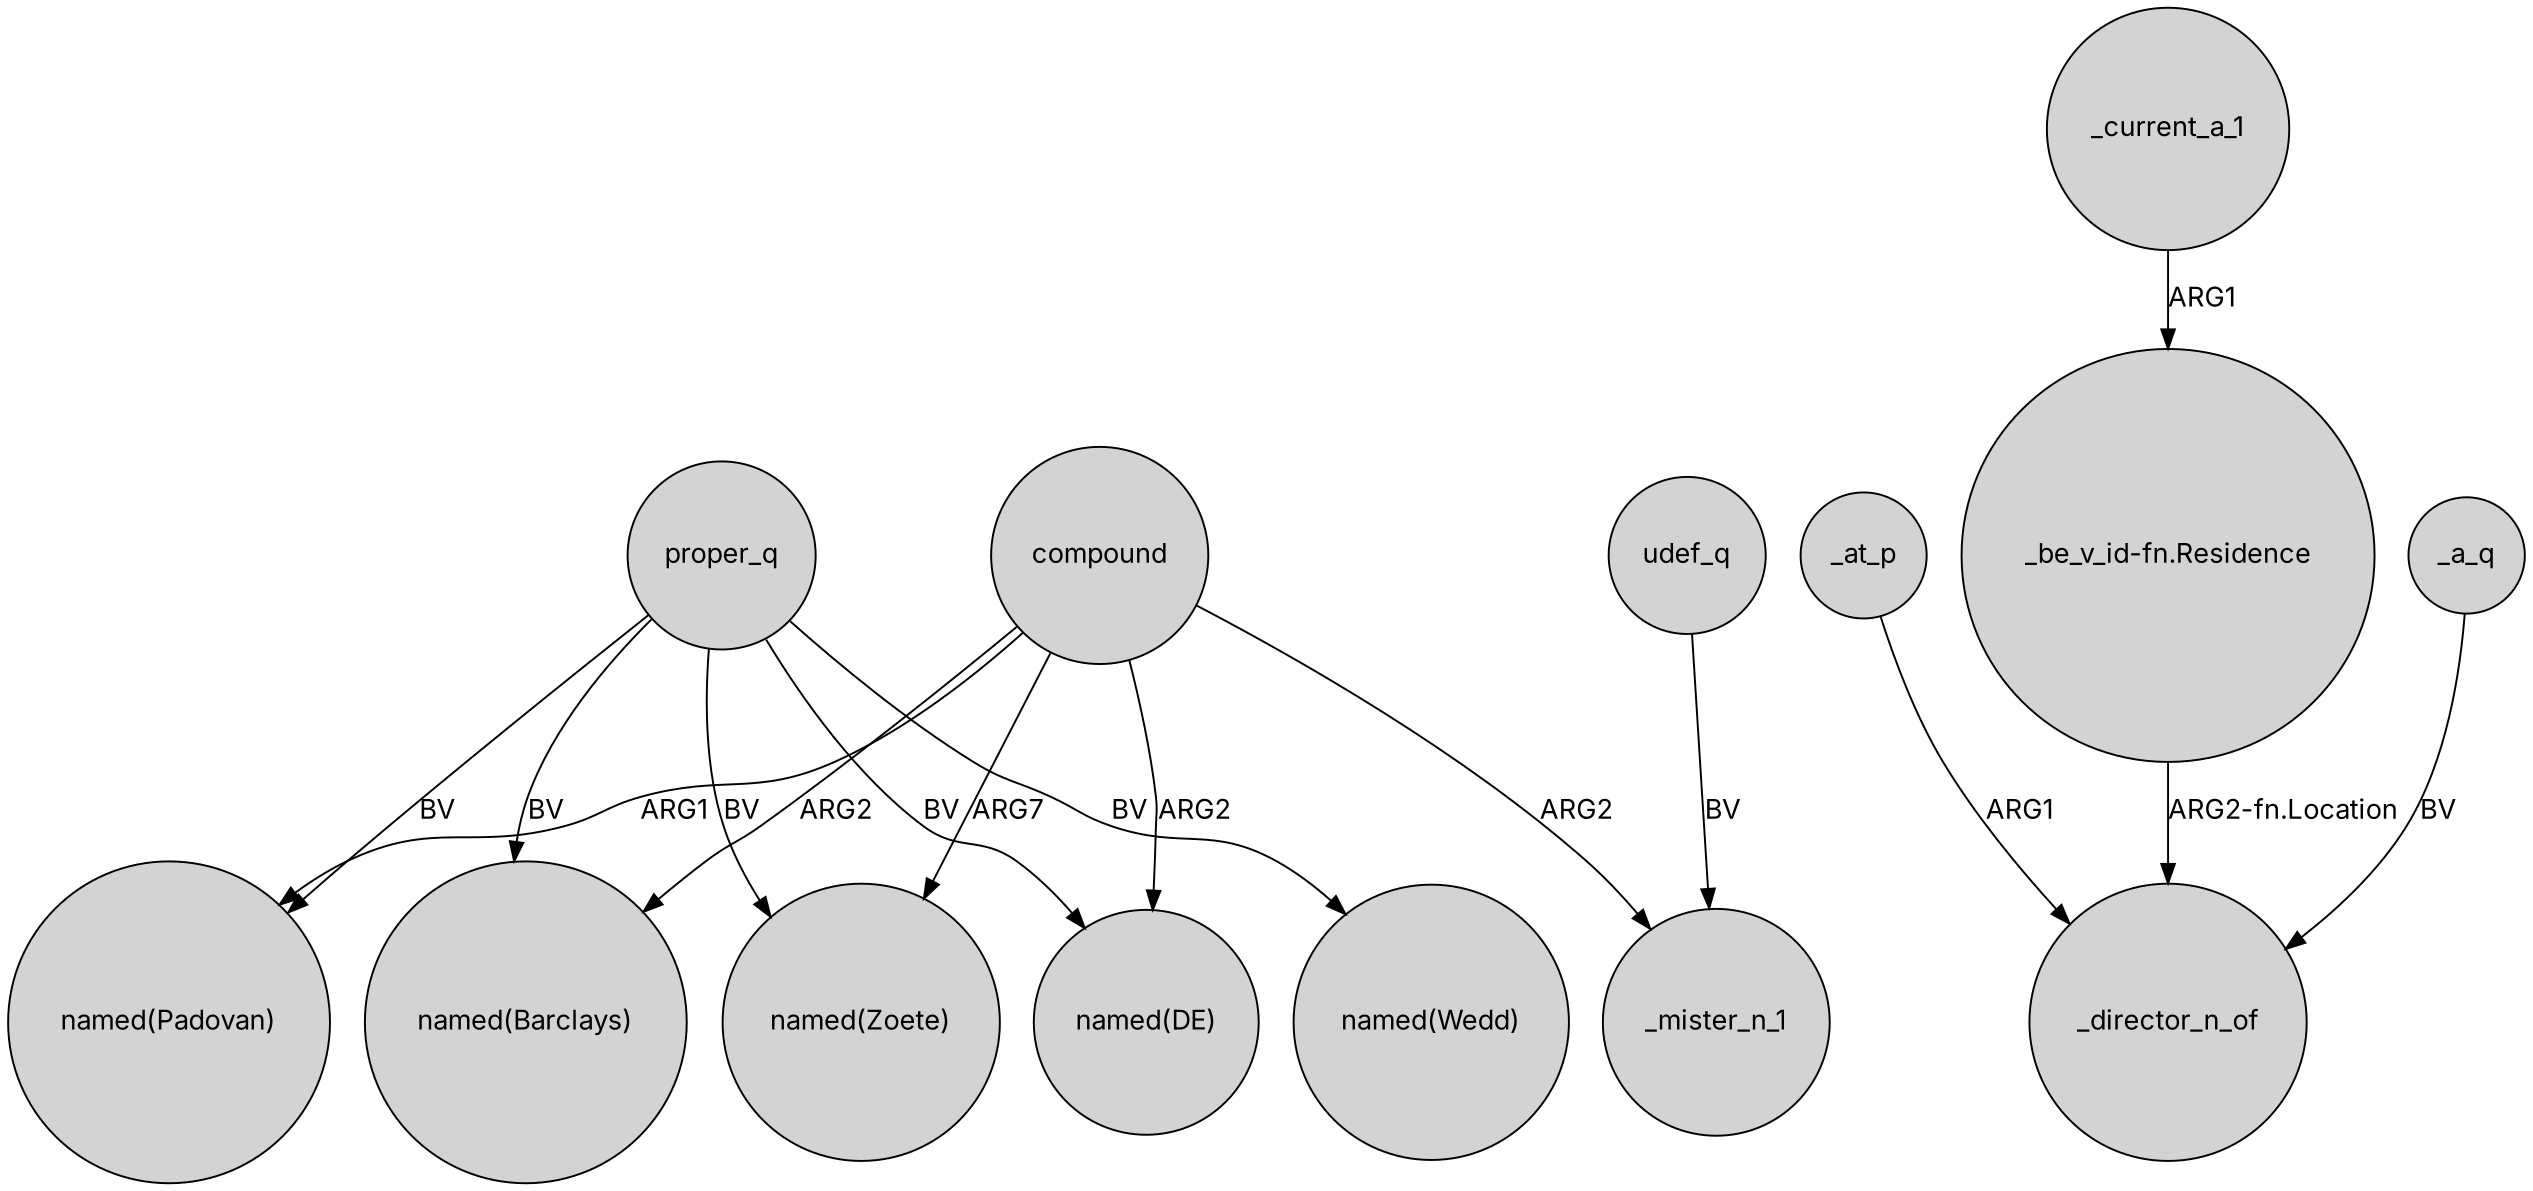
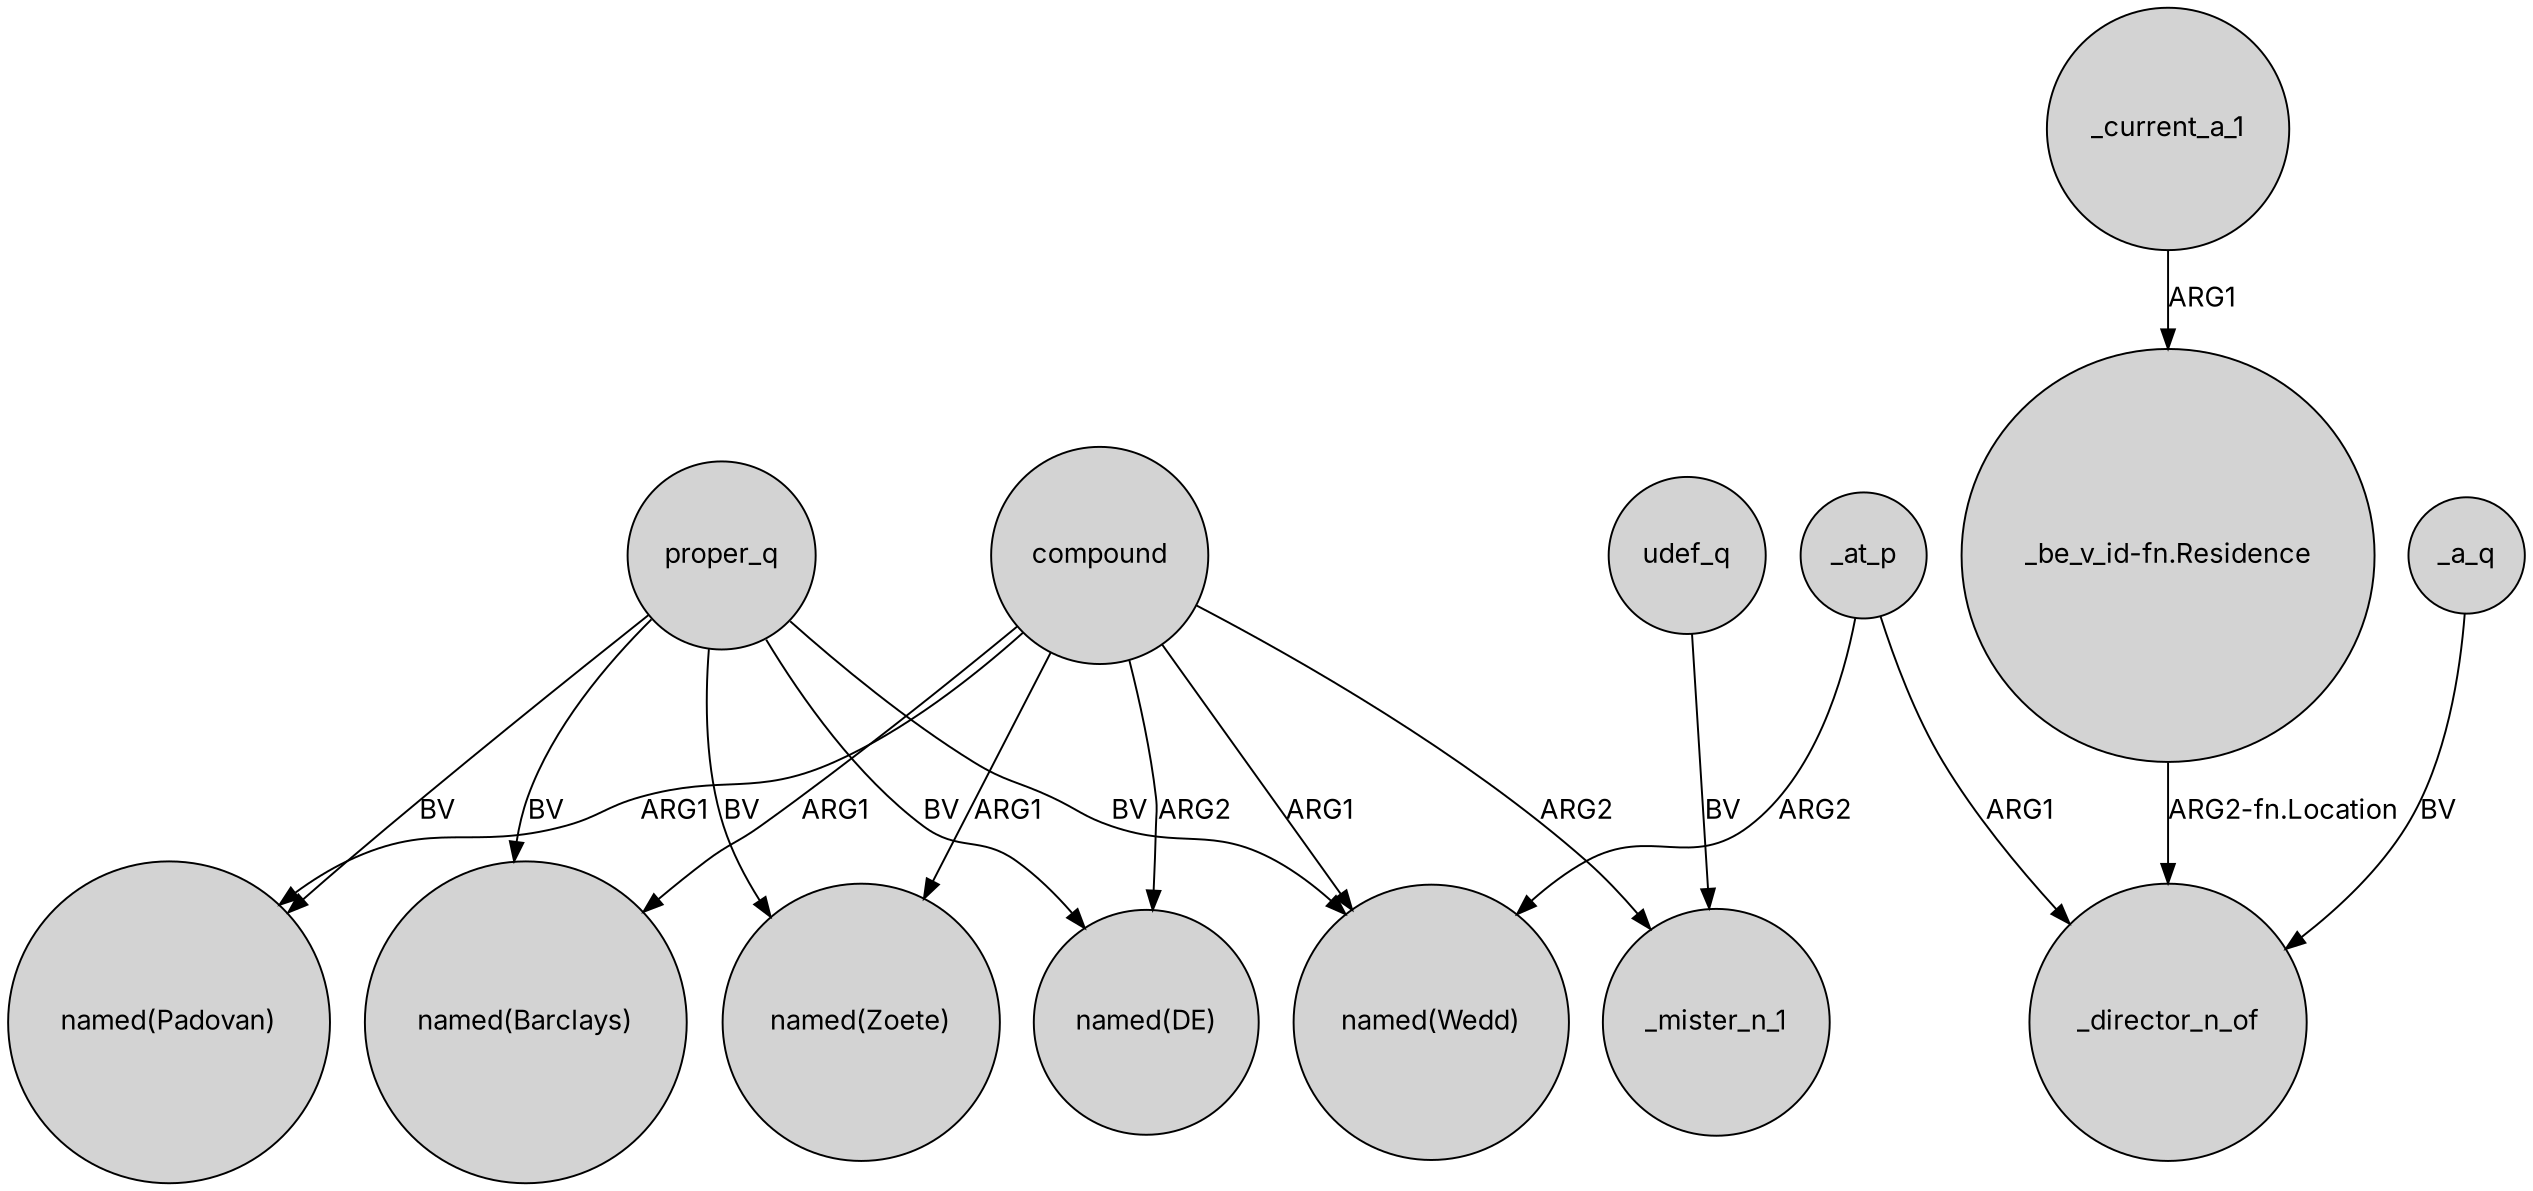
none -> (1251, 769)
(836, 812) -> (836, 812)
(1009, 812) -> (1009, 812)
none -> (1749, 826)
